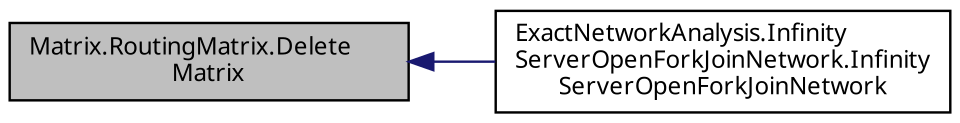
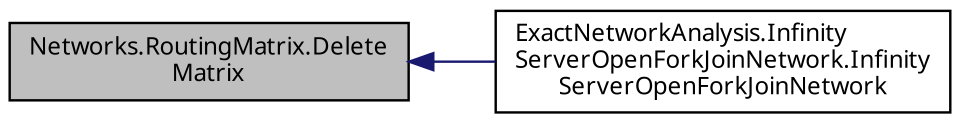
(209, 62) -> (209, 62)
